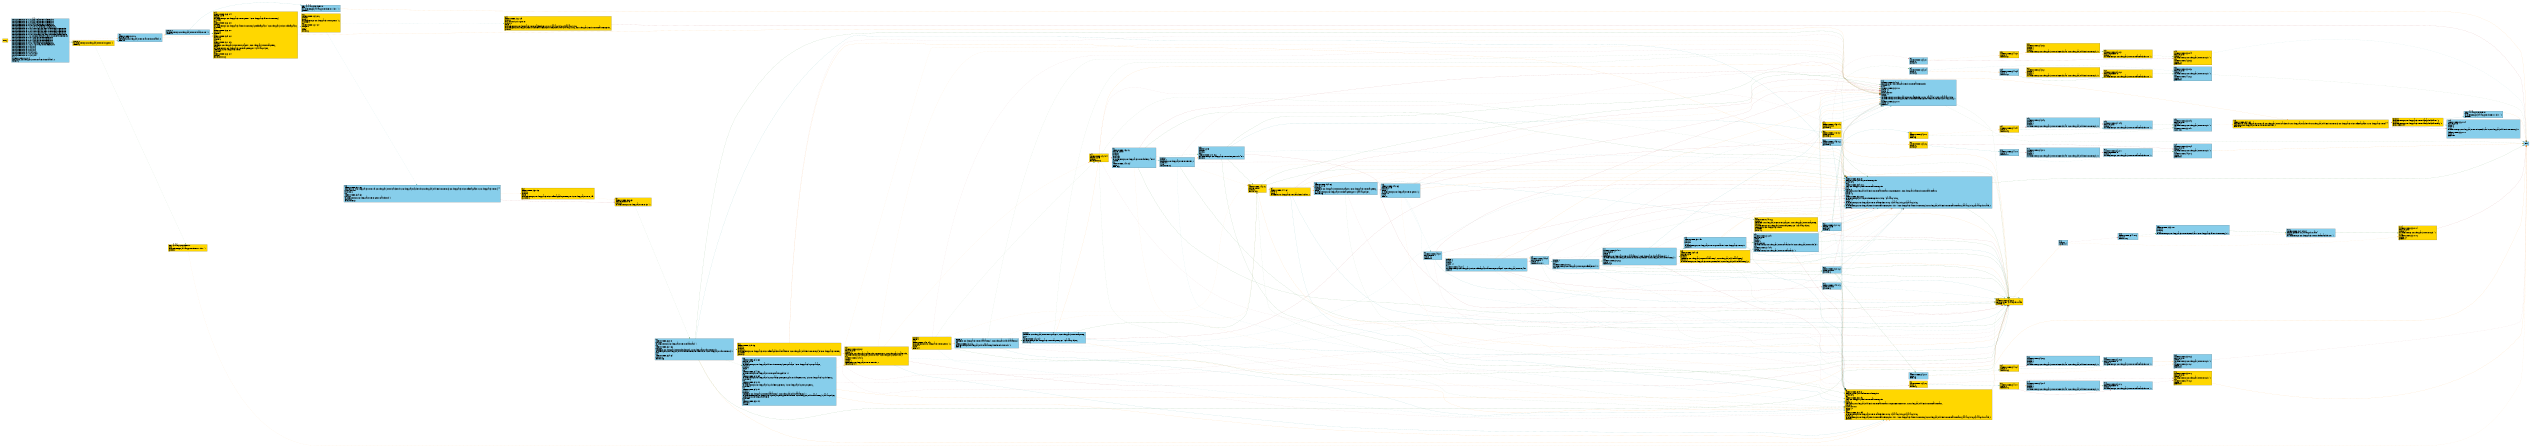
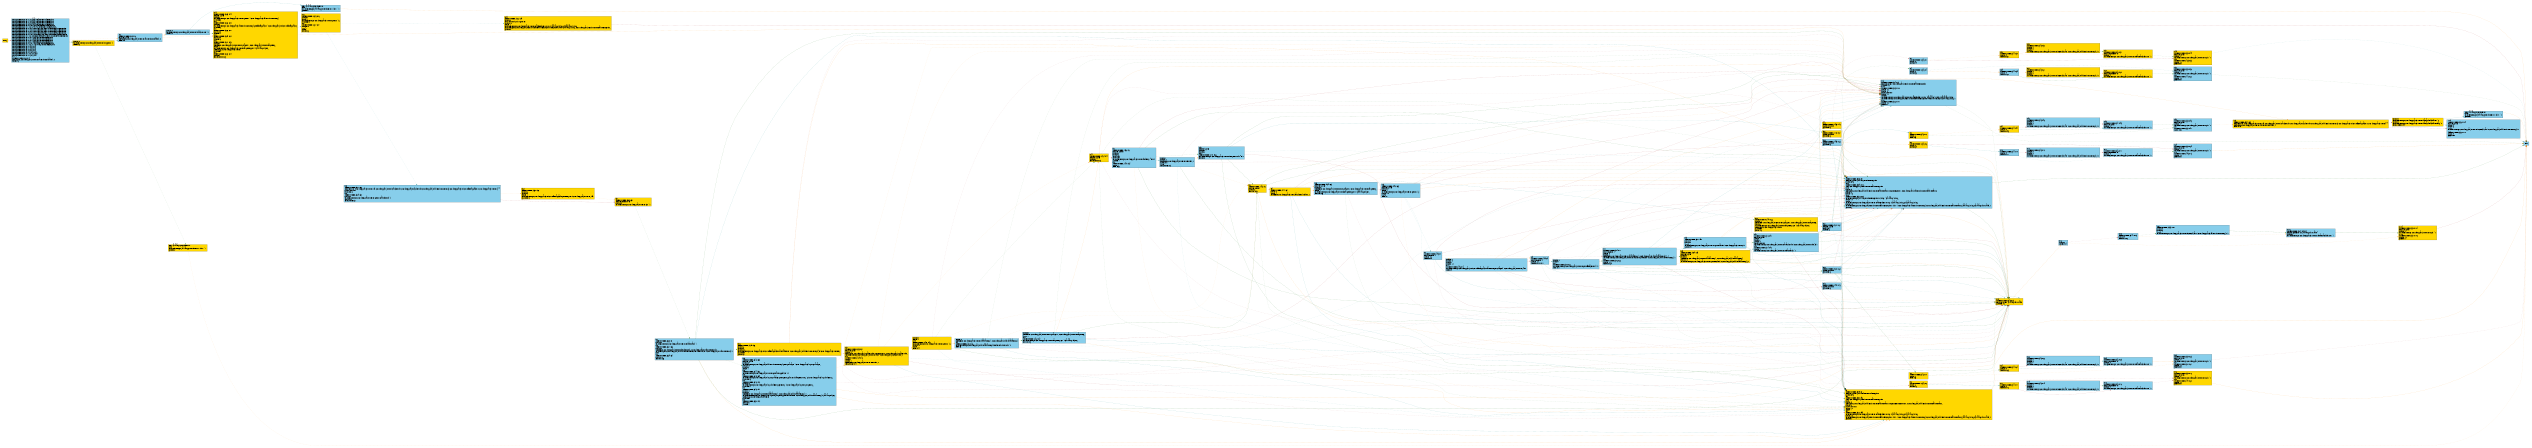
(1918, 376) -> (1918, 376)
